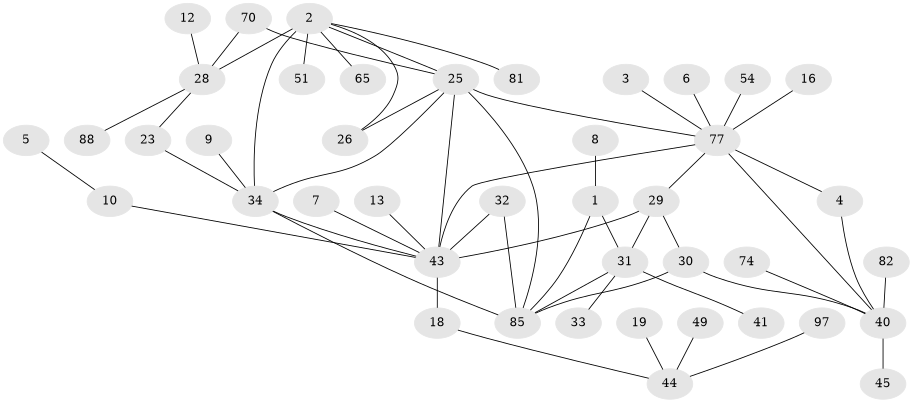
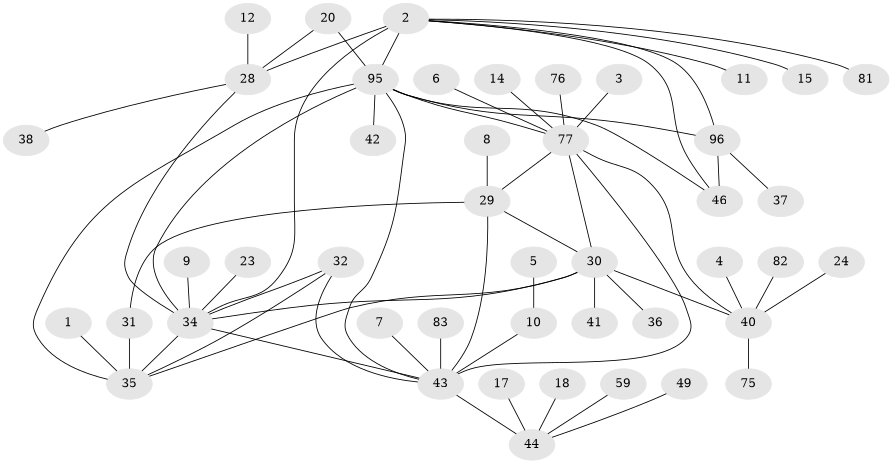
(249, 19) -> (328, 19)
(302, 80) -> (744, 80)
(363, 80) -> (805, 80)
(456, 80) -> (376, 80)
(748, 80) -> (497, 80)
(809, 80) -> (558, 80)
(175, 110) -> (149, 201)
(87, 140) -> (26, 140)
(345, 140) -> (717, 140)
none -> (373, 140)
(595, 171) -> (487, 171)
(779, 171) -> (580, 201)
(377, 201) -> (441, 323)
none -> (720, 201)
none -> (781, 201)
(610, 232) -> none
(747, 262) -> (842, 262)
none -> (274, 290)
(693, 293) -> (595, 293)
(437, 297) -> (486, 415)
none -> (340, 303)
(518, 323) -> (129, 384)
(579, 323) -> none
(639, 323) -> (623, 384)
none -> (656, 323)
(822, 323) -> (502, 384)
(883, 384) -> (749, 384)
